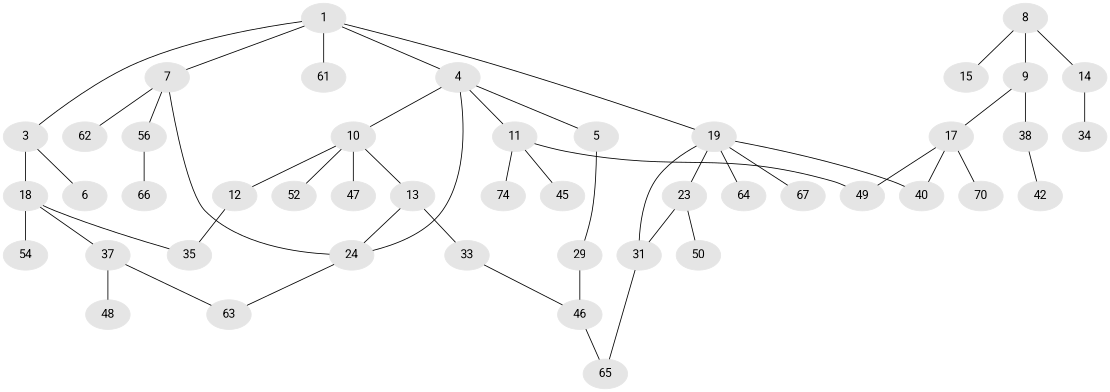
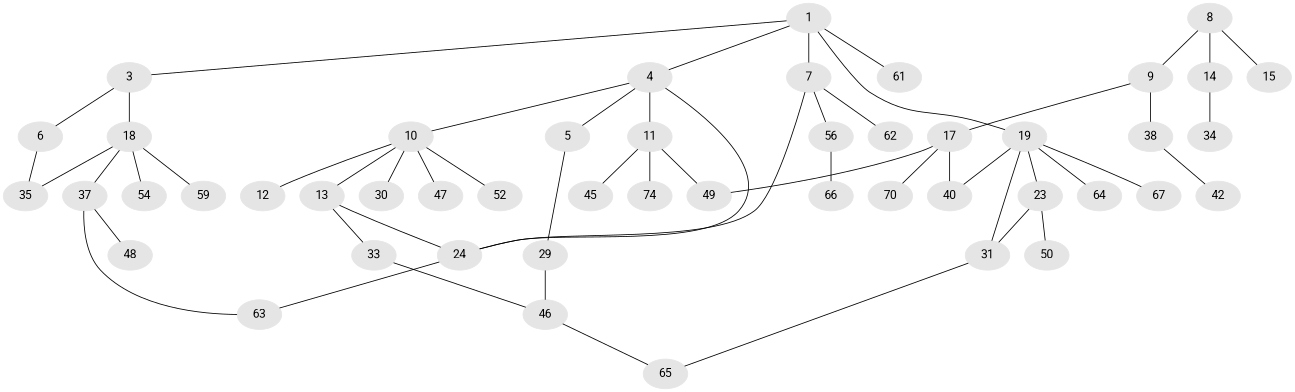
none -> (203, 196)
none -> (381, 196)
(212, 226) -> (33, 166)
